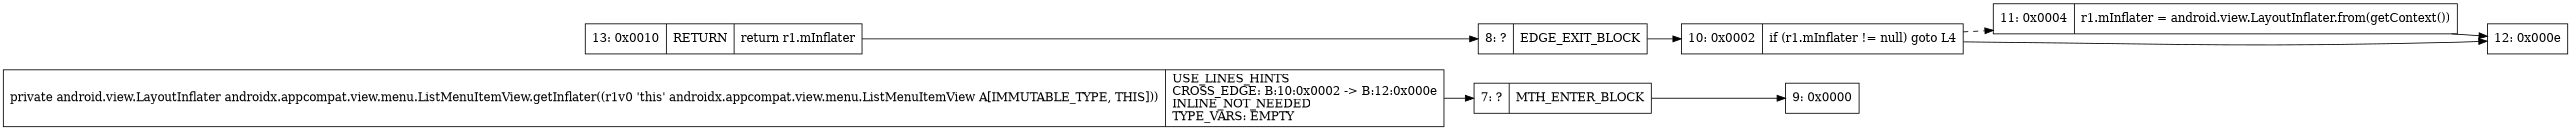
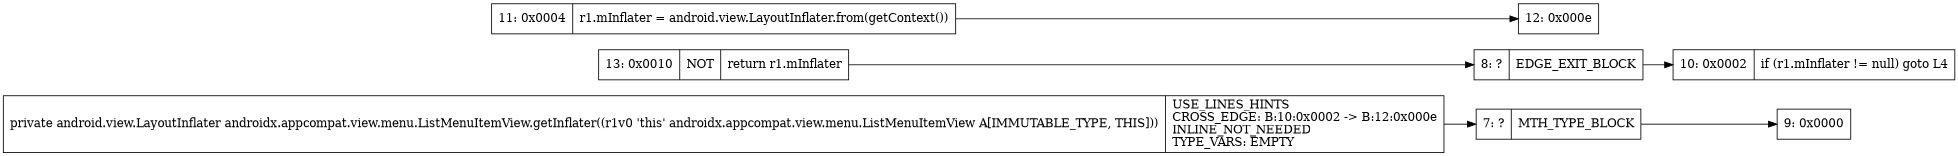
(1974, 31) -> none
(700, 38) -> (700, 64)
(2221, 45) -> none
(1580, 98) -> (1576, 124)
